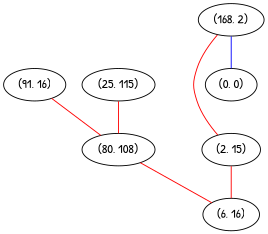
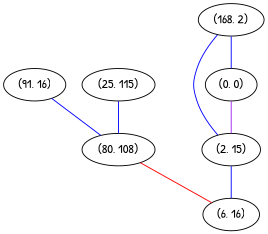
(194, 85) -> (194, 85)
(76, 117) -> (76, 117)
(119, 117) -> (119, 117)
none -> (231, 117)
(231, 182) -> (231, 182)
